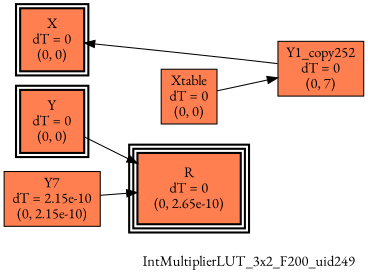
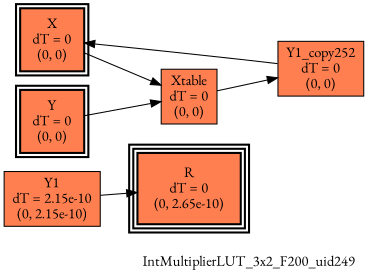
none -> (118, 67)
(321, 69) -> (321, 69)
(106, 148) -> (118, 110)
(52, 199) -> (52, 199)
